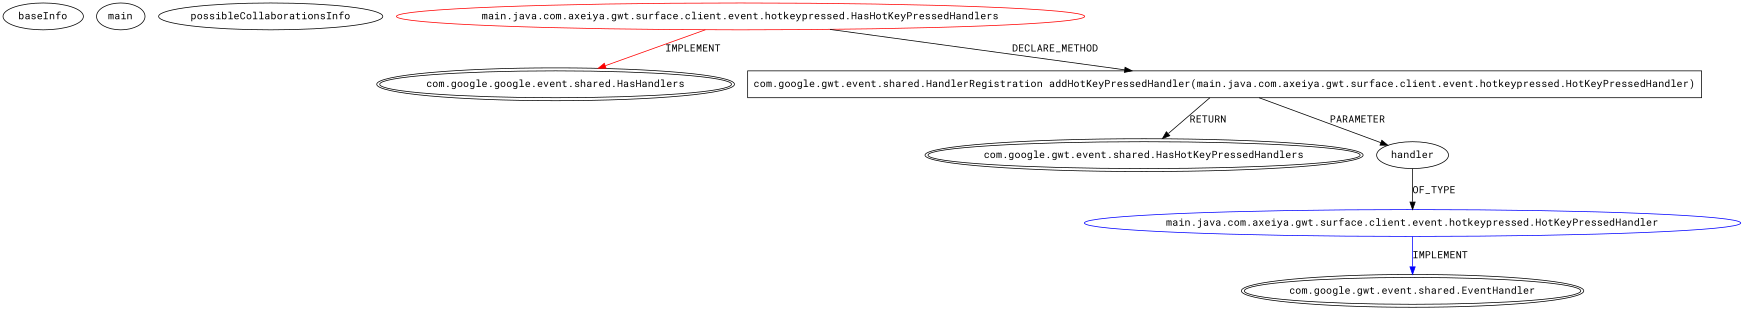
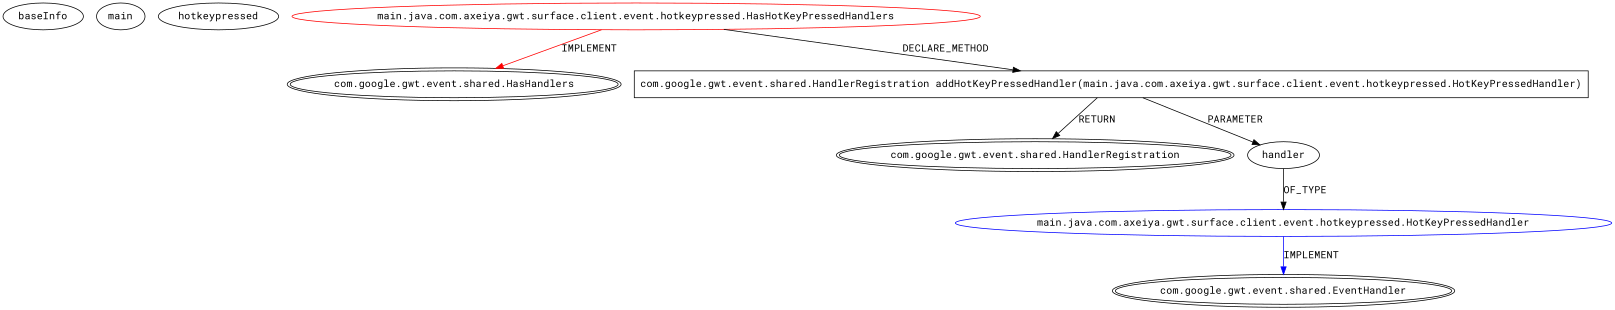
(271, 16) -> (218, 16)
(556, 84) -> (454, 84)
(1144, 155) -> (1035, 155)
